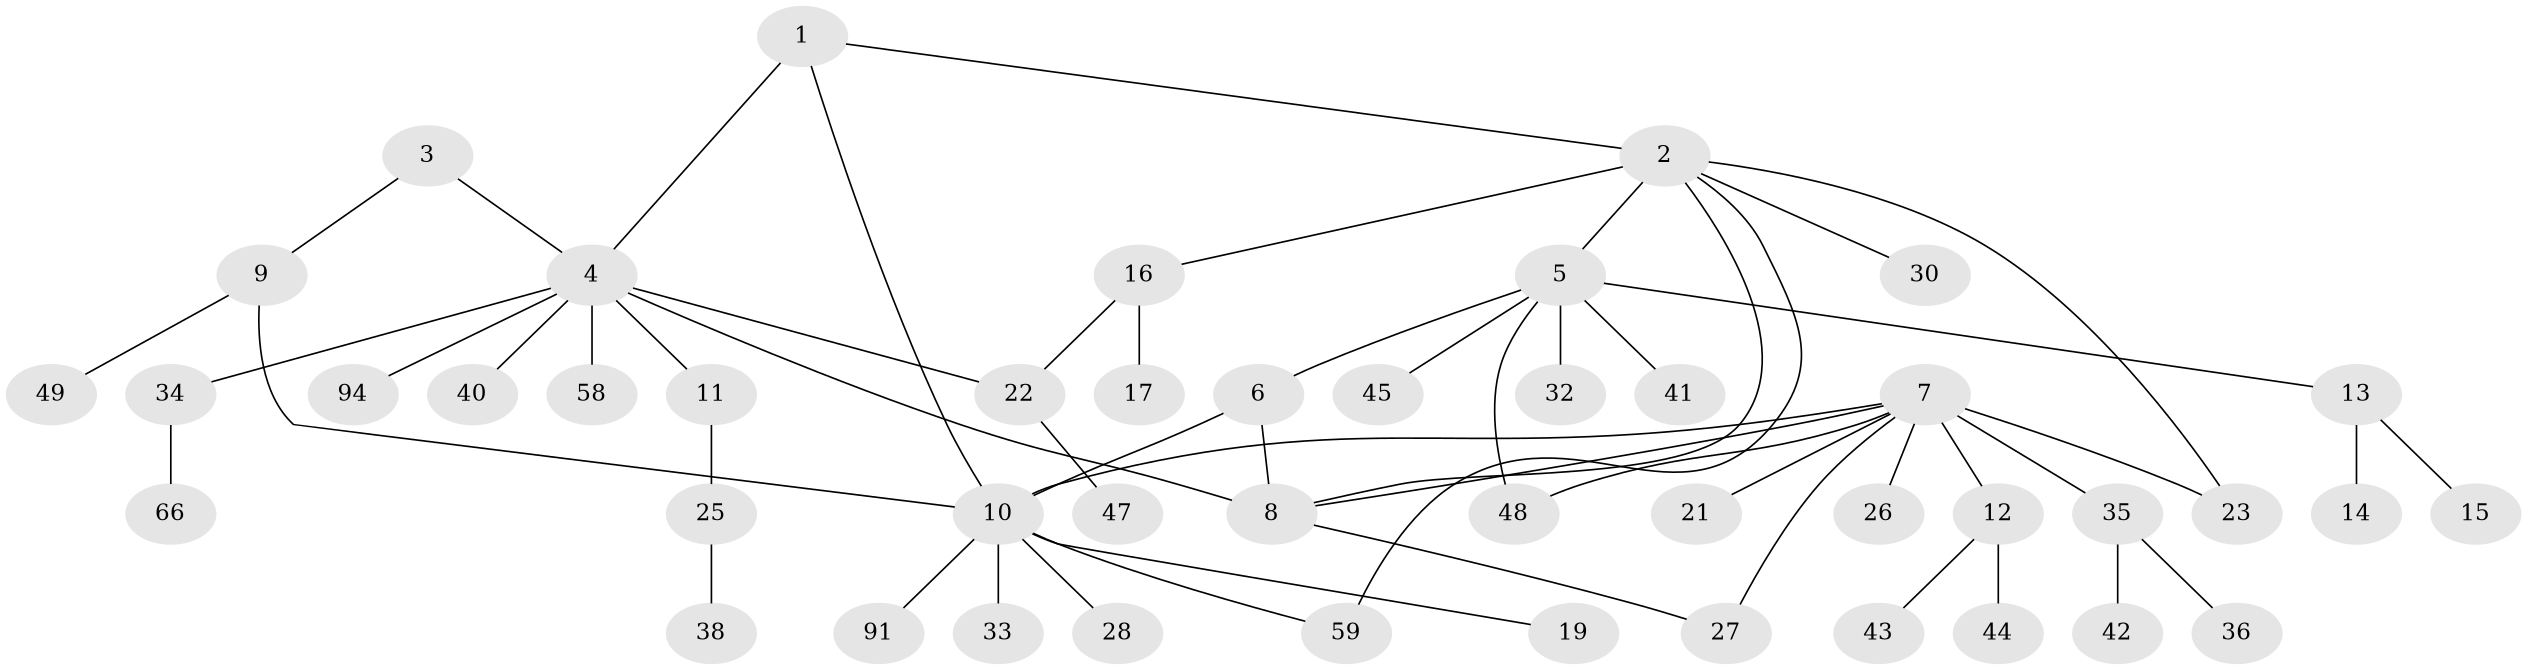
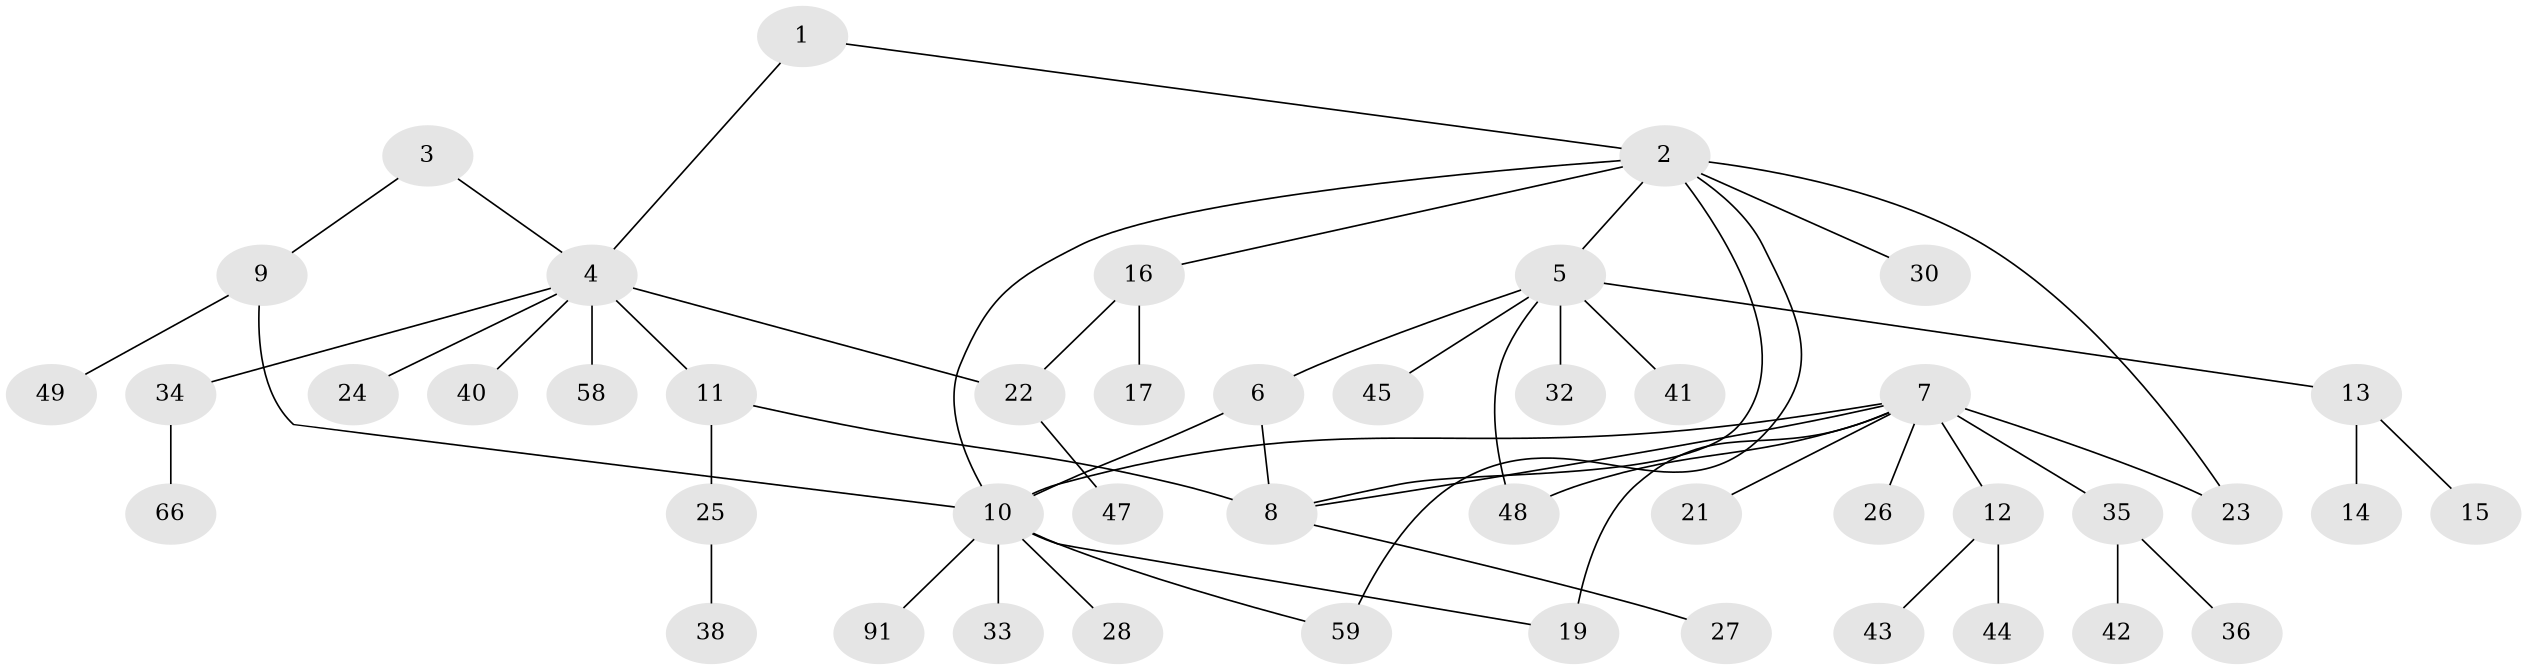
(886, 280) -> (1198, 211)
(353, 395) -> (353, 395)
(925, 412) -> (994, 450)
(1806, 501) -> (1641, 481)
